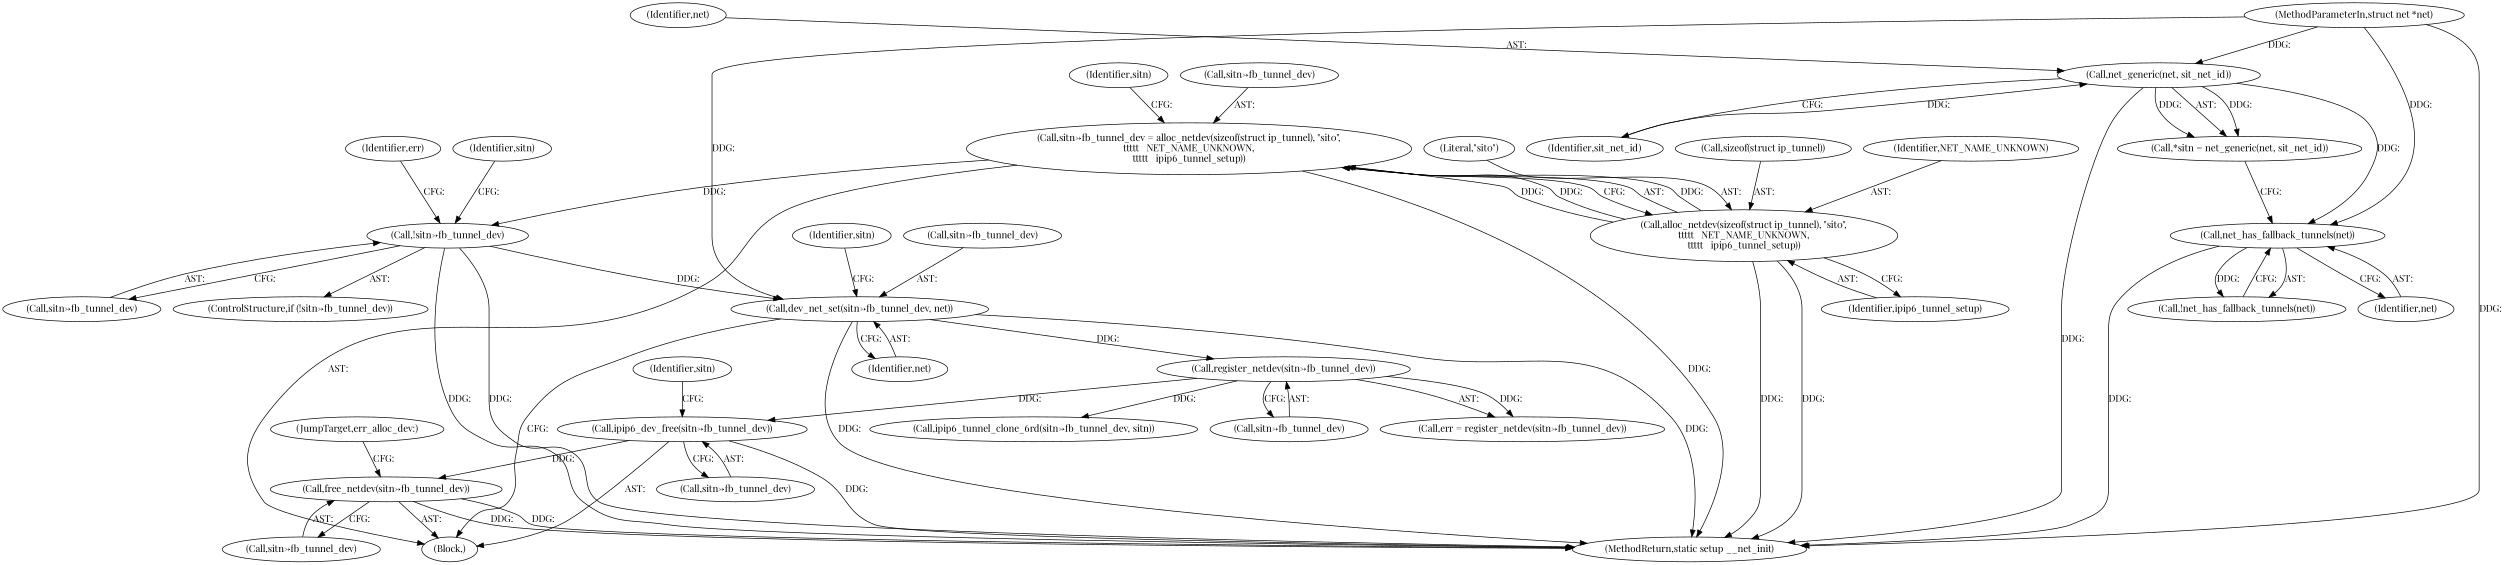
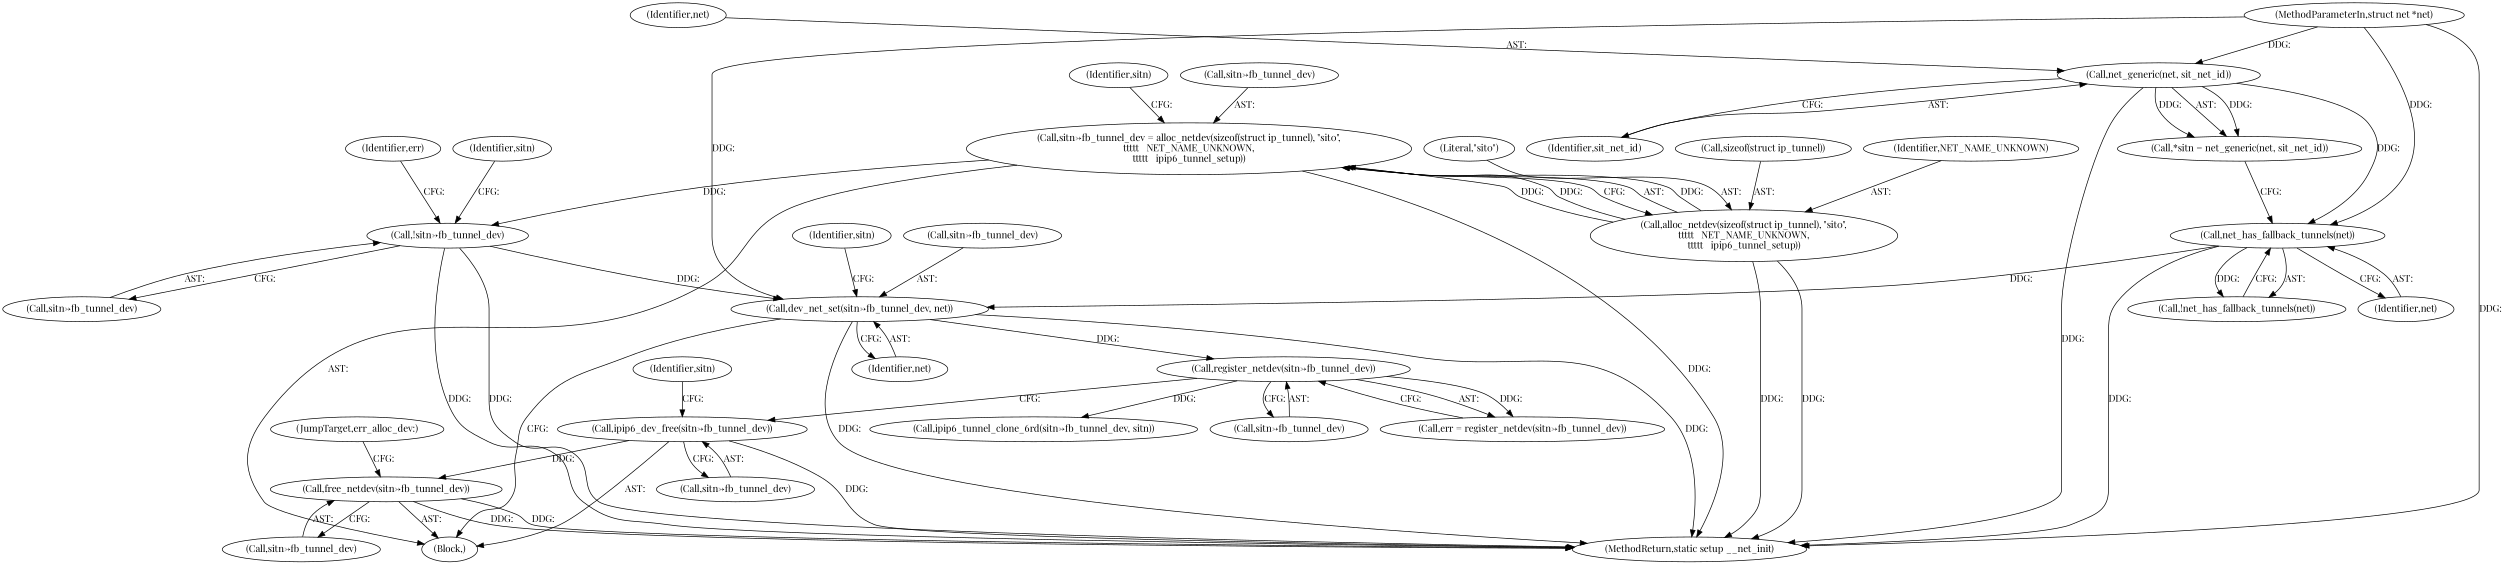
(1940, 105) -> (1940, 105)
none -> (1608, 297)
(301, 309) -> none
(1915, 309) -> none
(1031, 399) -> (1031, 399)
none -> (1394, 403)
